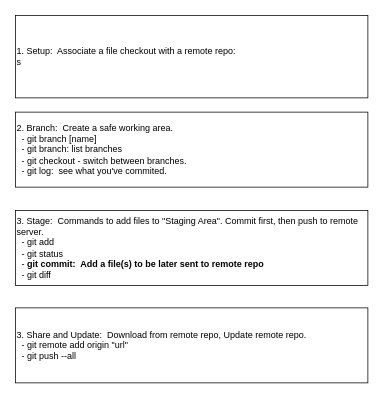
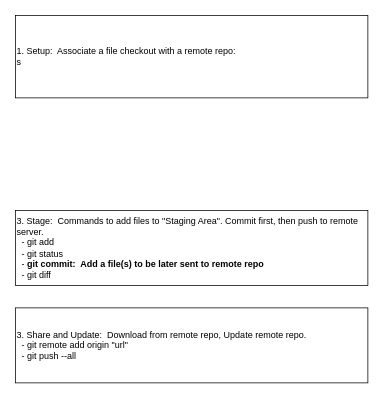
(192, 150) -> none
